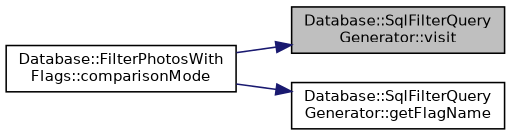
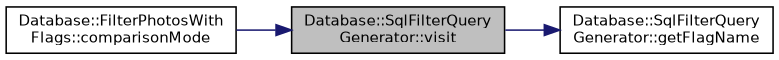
(256, 87) -> (525, 30)
